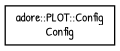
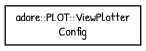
(60, 25) -> (73, 25)
